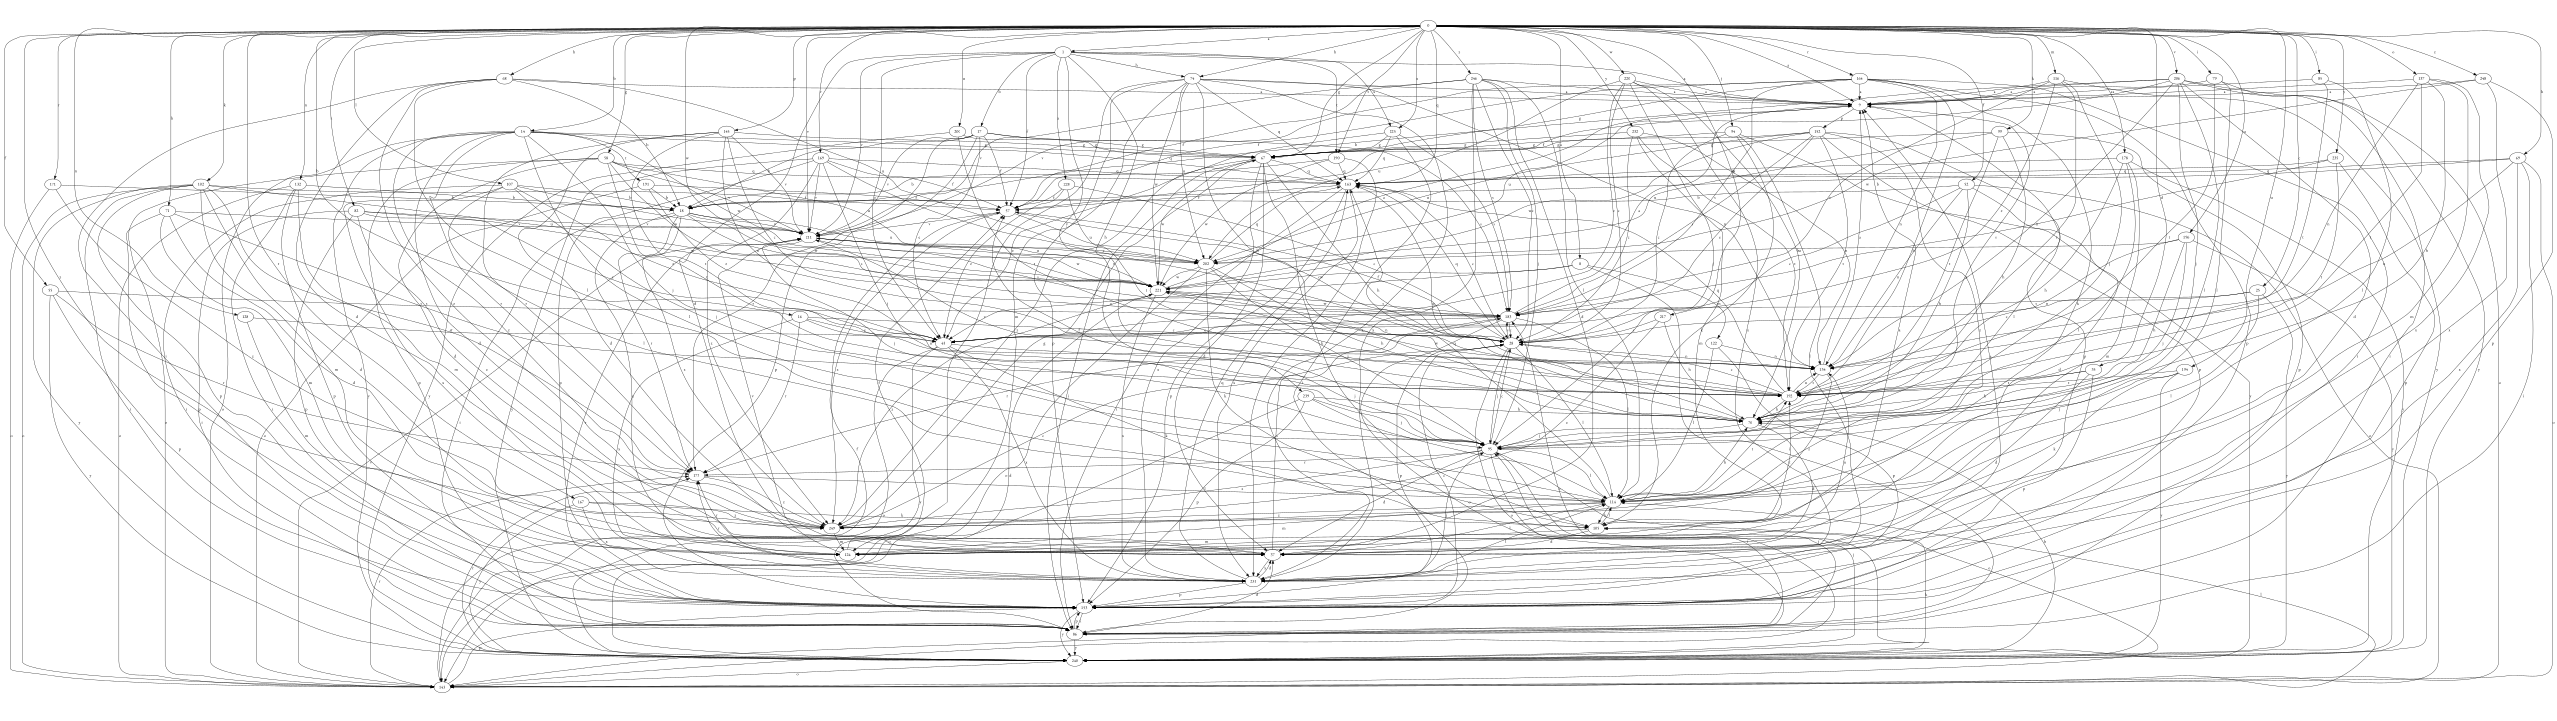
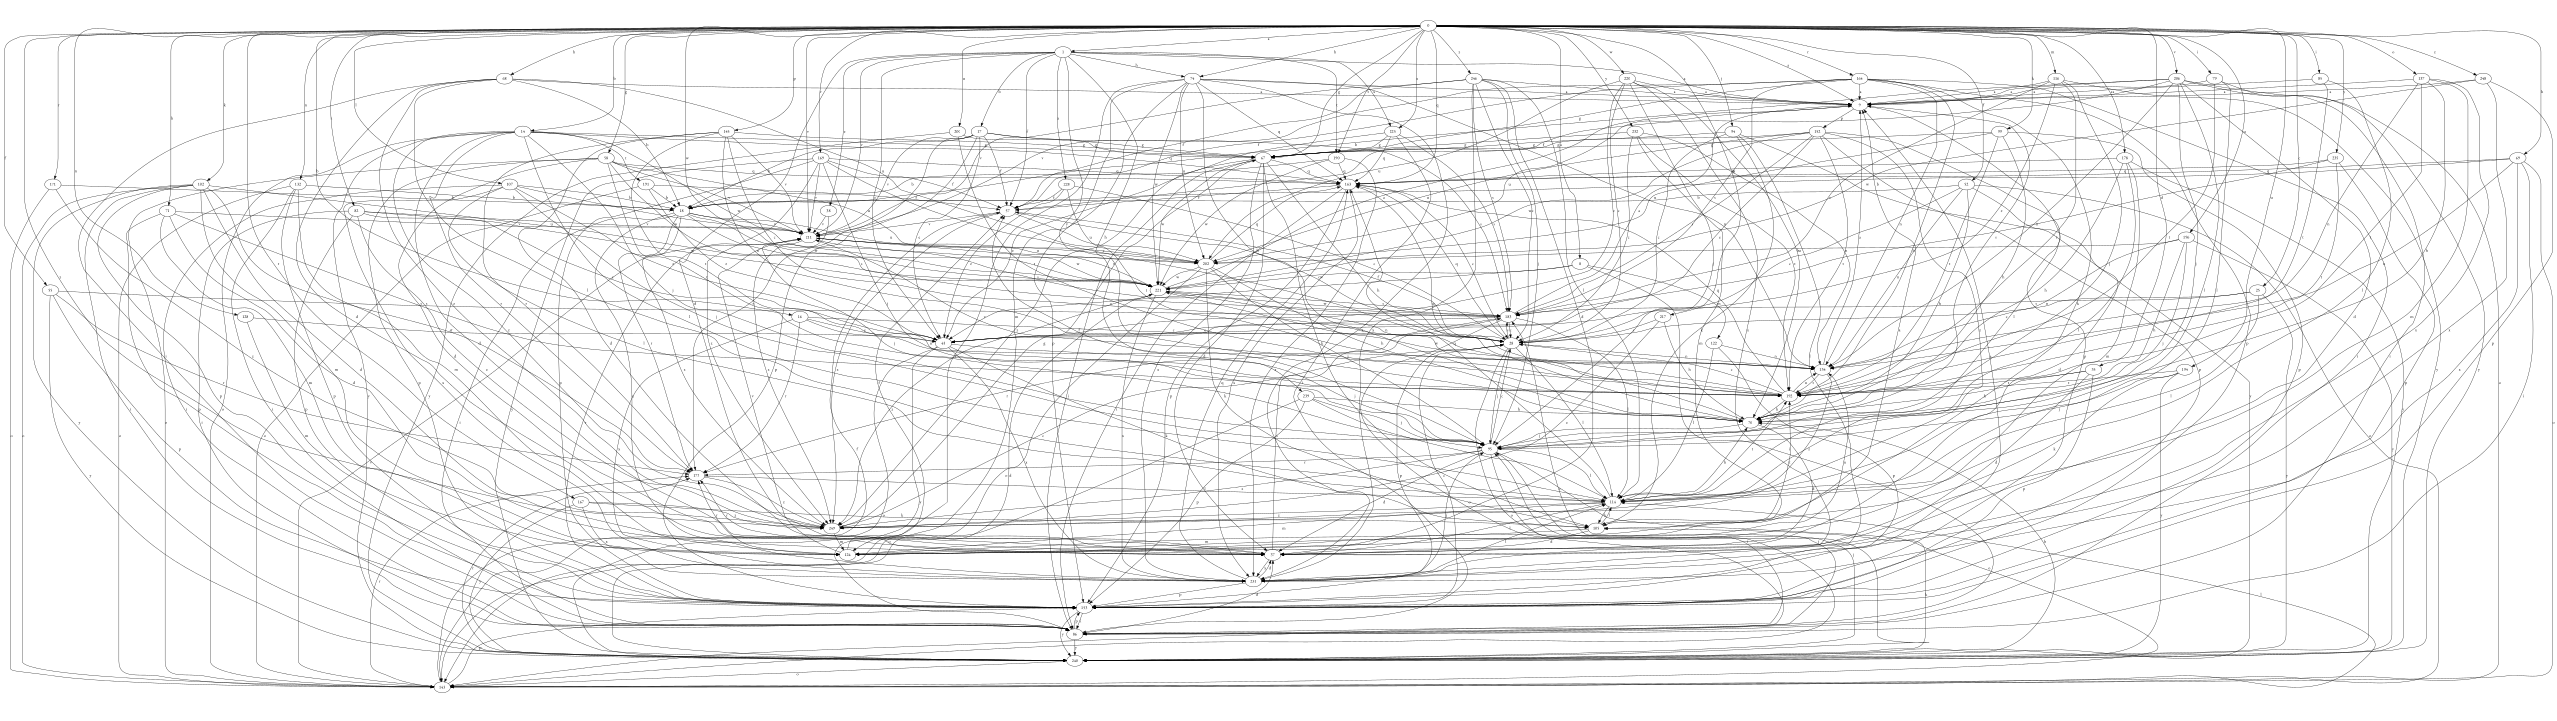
(603, 191) -> none
none -> (828, 211)
(952, 572) -> (988, 536)
